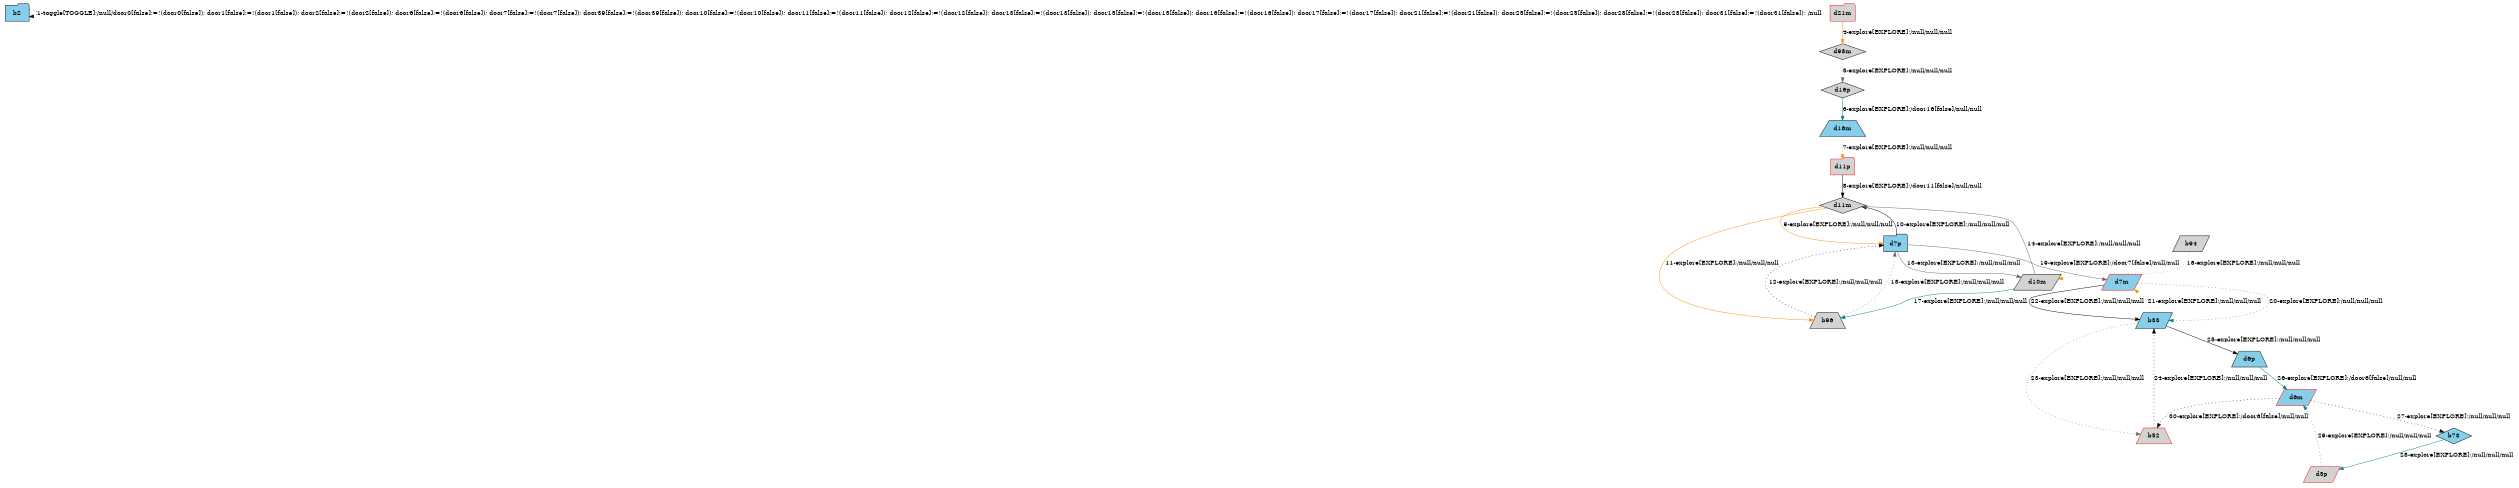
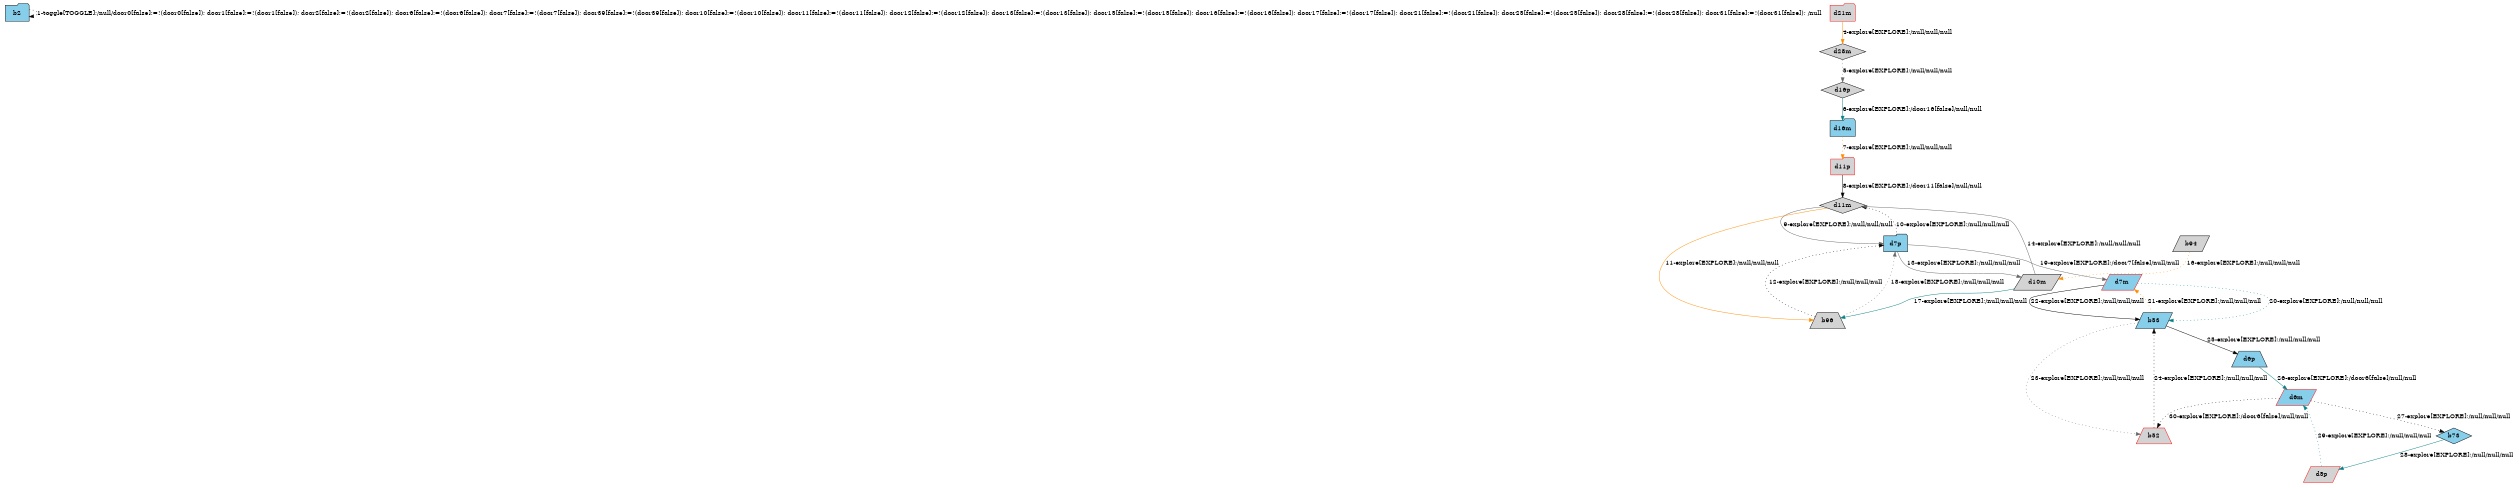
(1843, 52) -> (1843, 52)
(1843, 129) -> (1843, 129)
(1887, 216) -> (1887, 216)
(1803, 237) -> (1803, 237)
